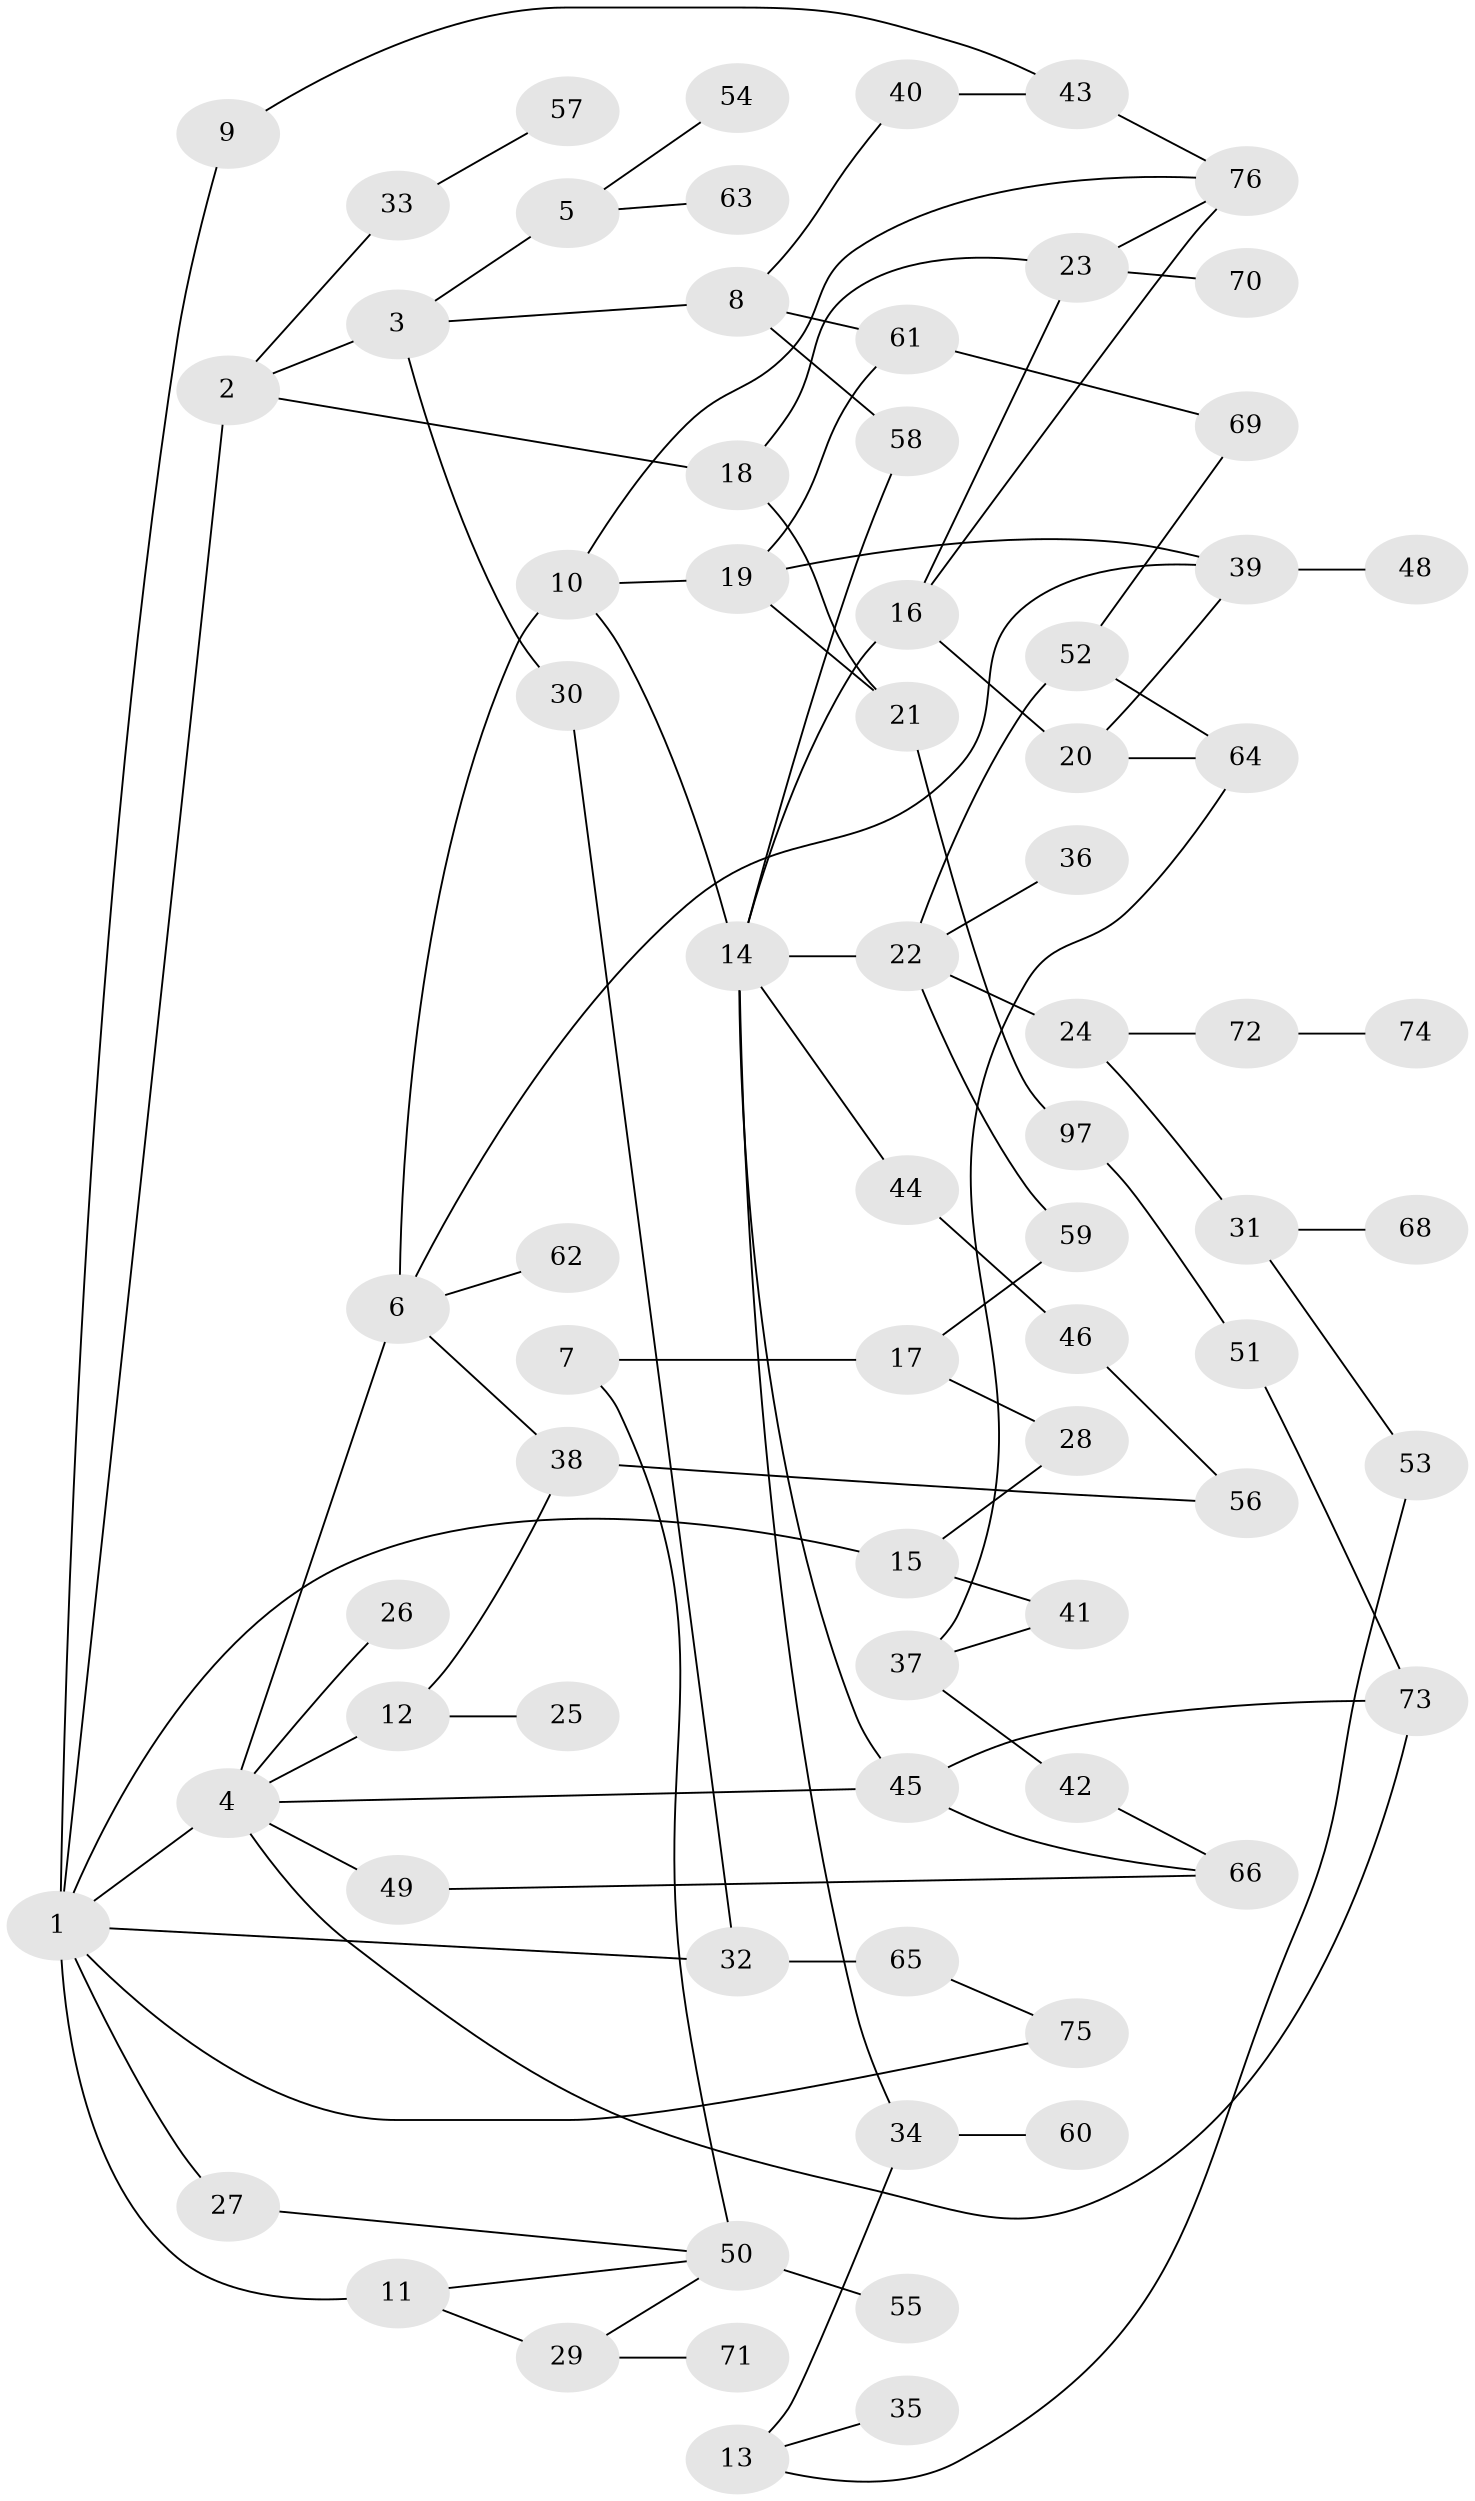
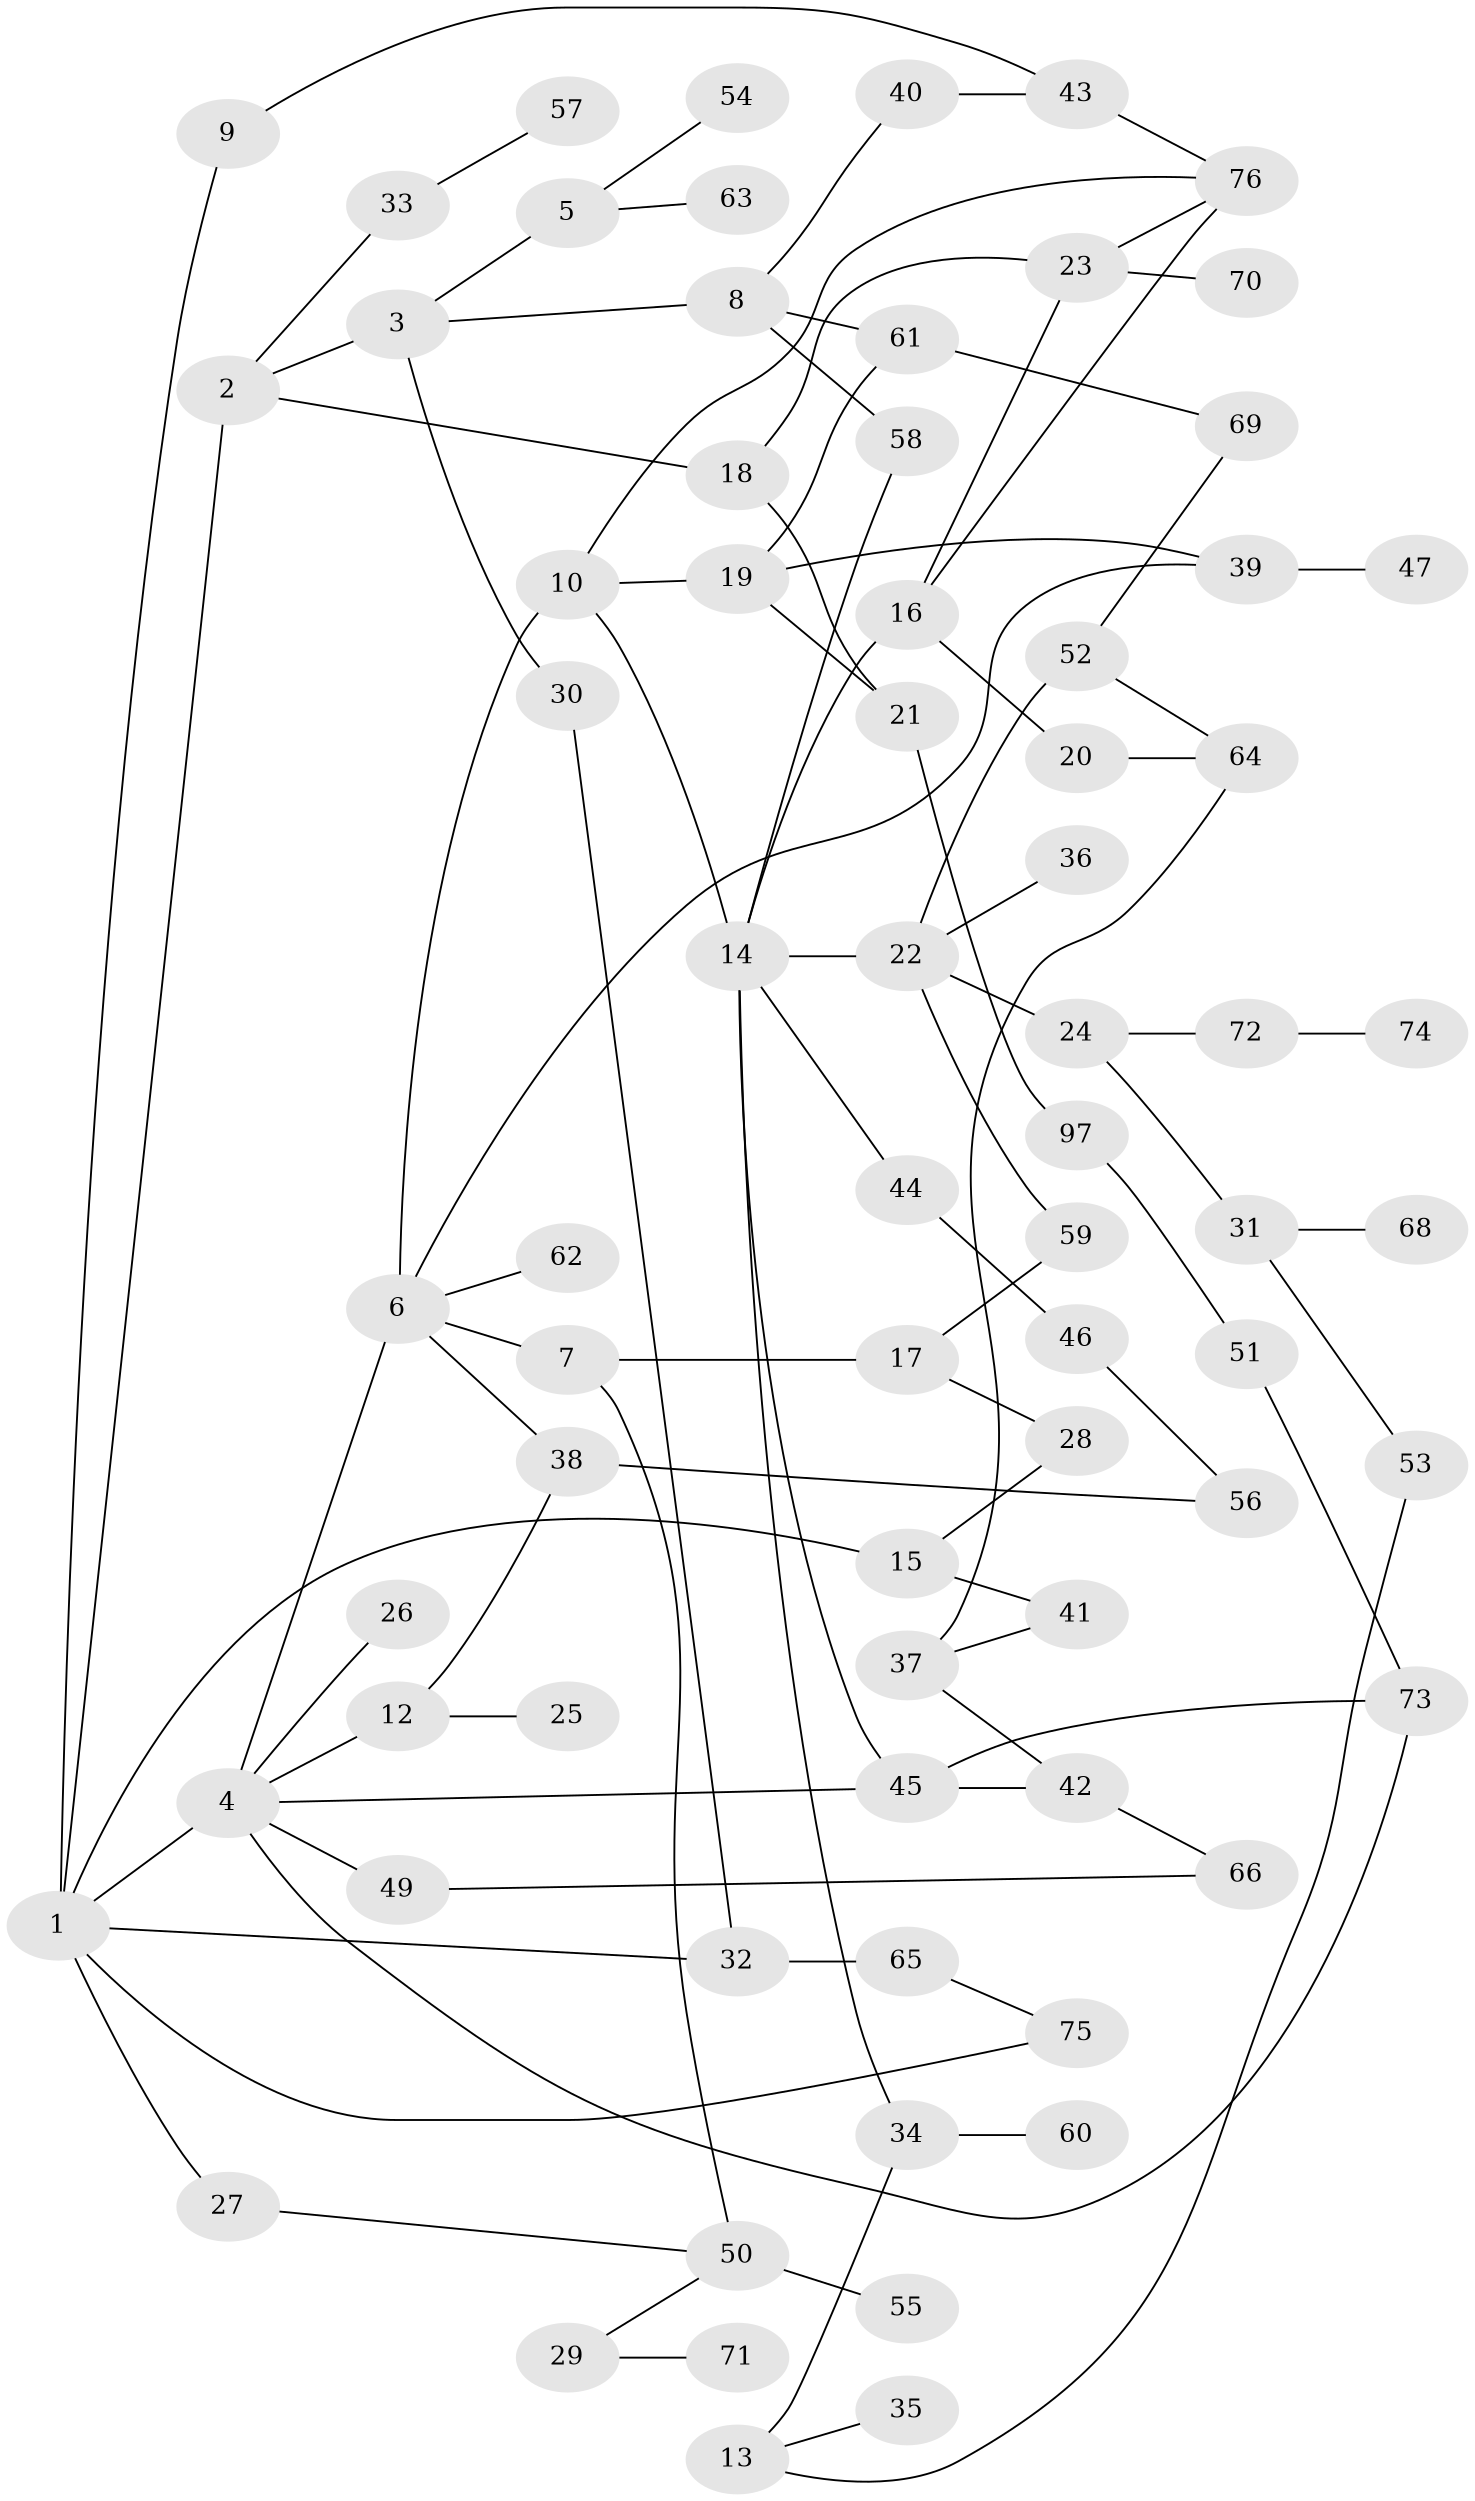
(1416, 570) -> (1416, 570)
(1165, 665) -> none
none -> (483, 1335)
(1069, 1850) -> (992, 1788)
(398, 2294) -> none
